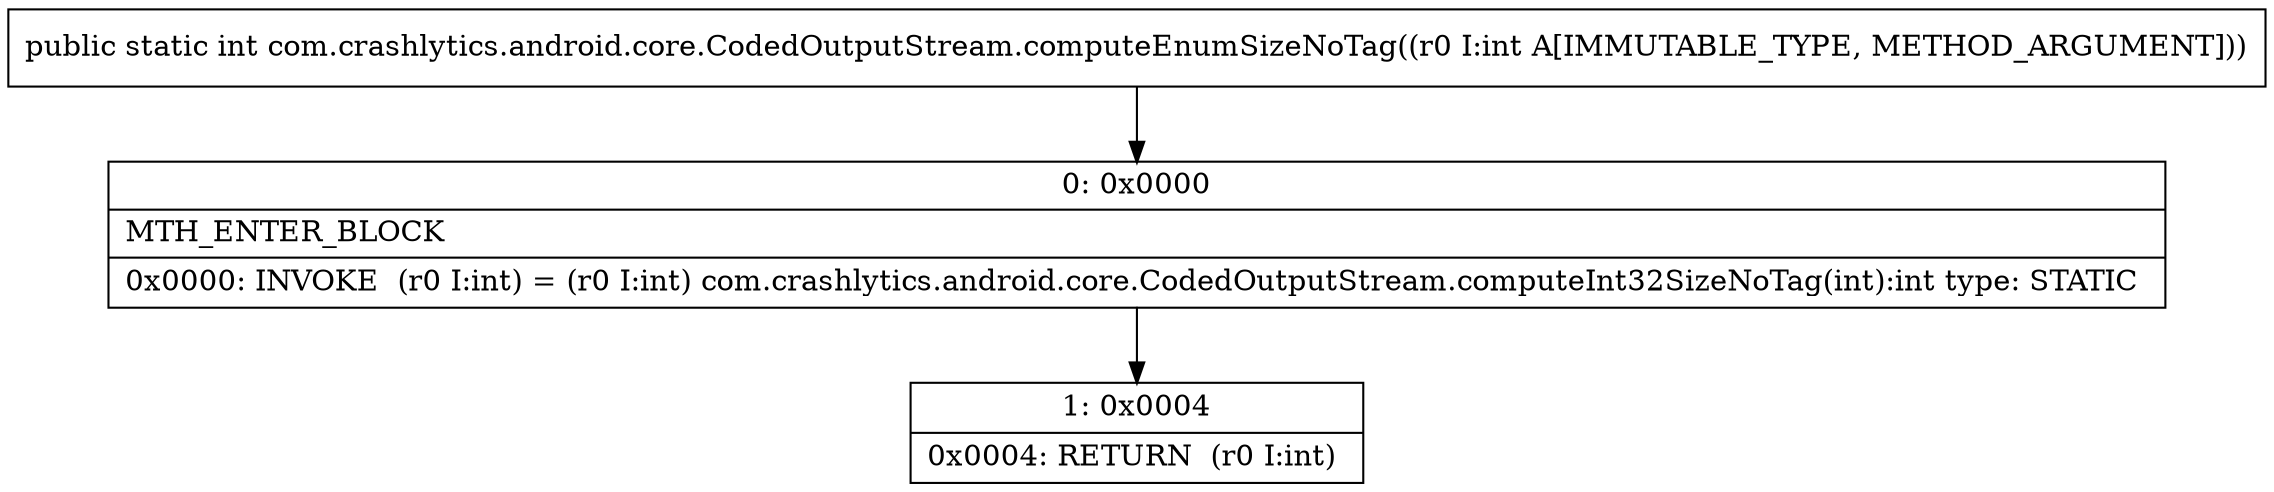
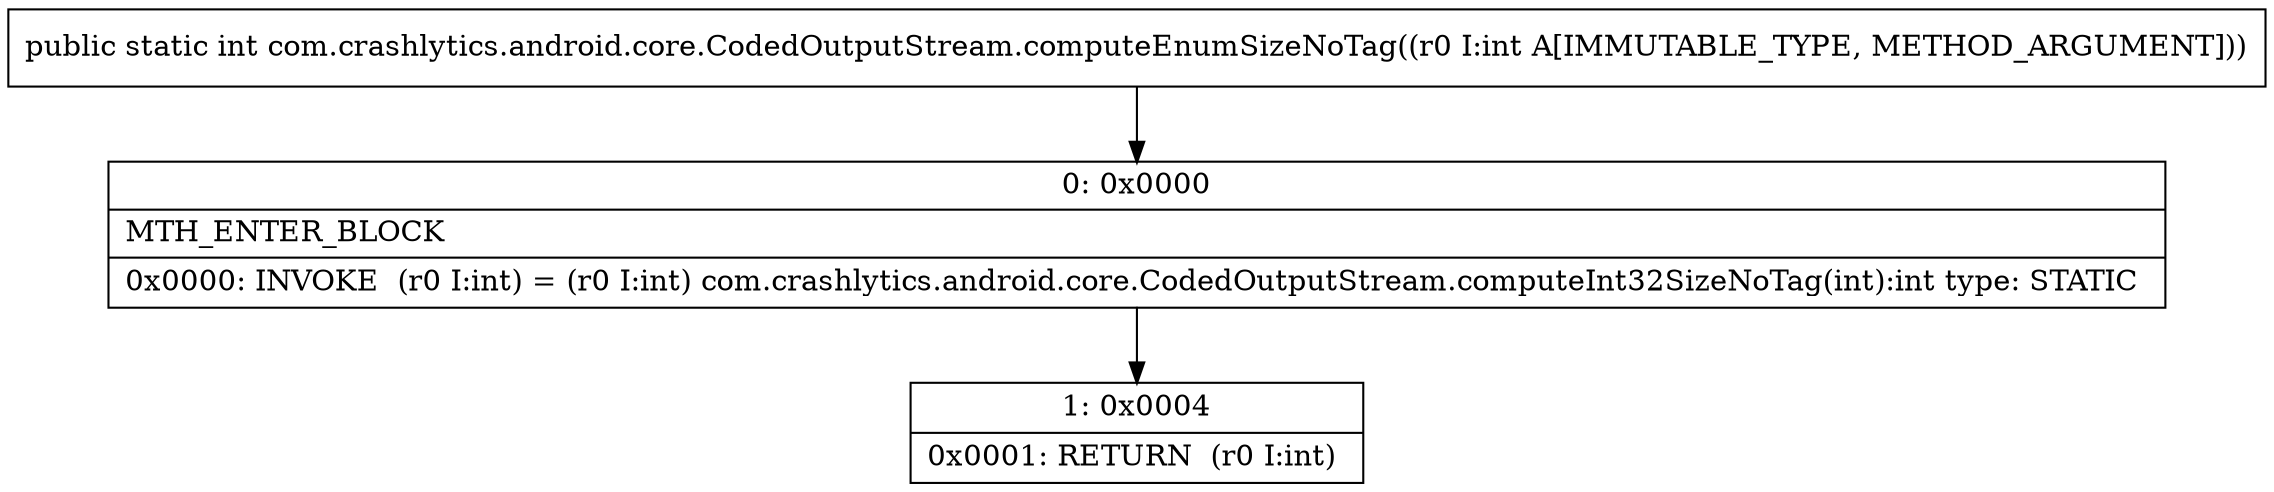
(1137, 457) -> (1137, 457)
